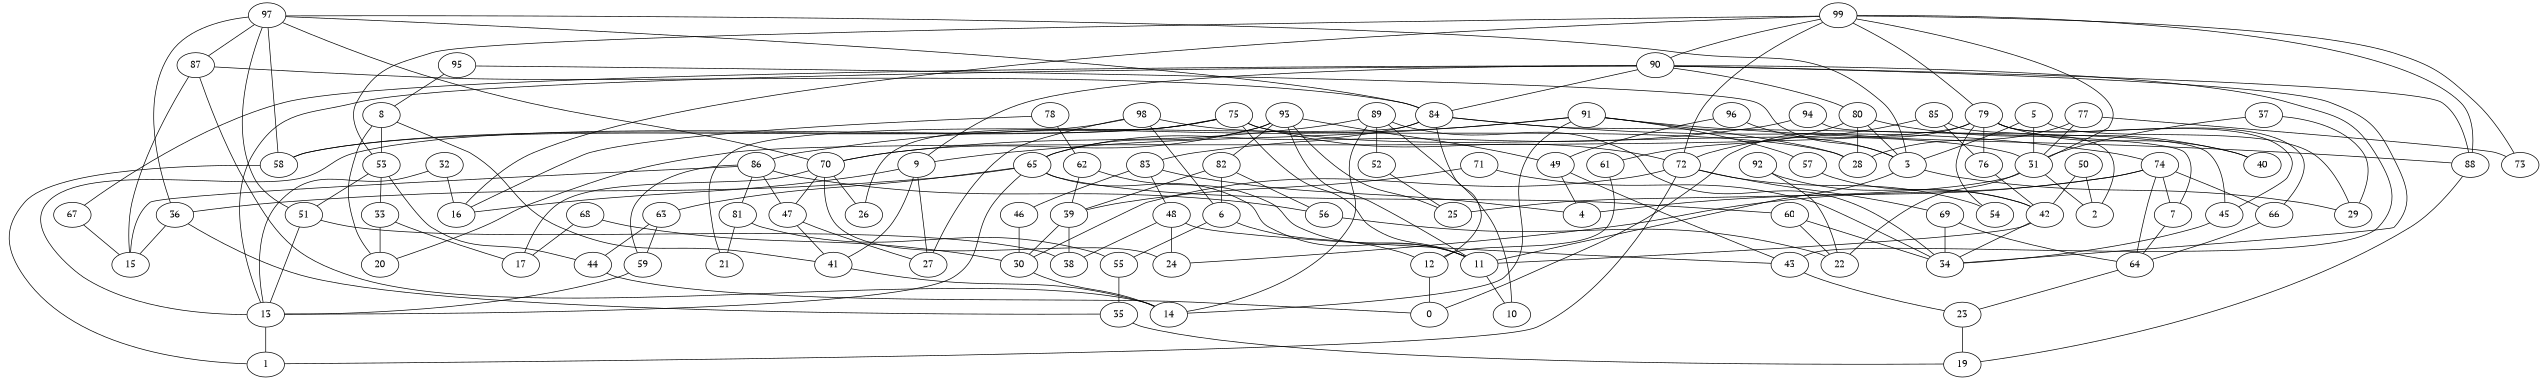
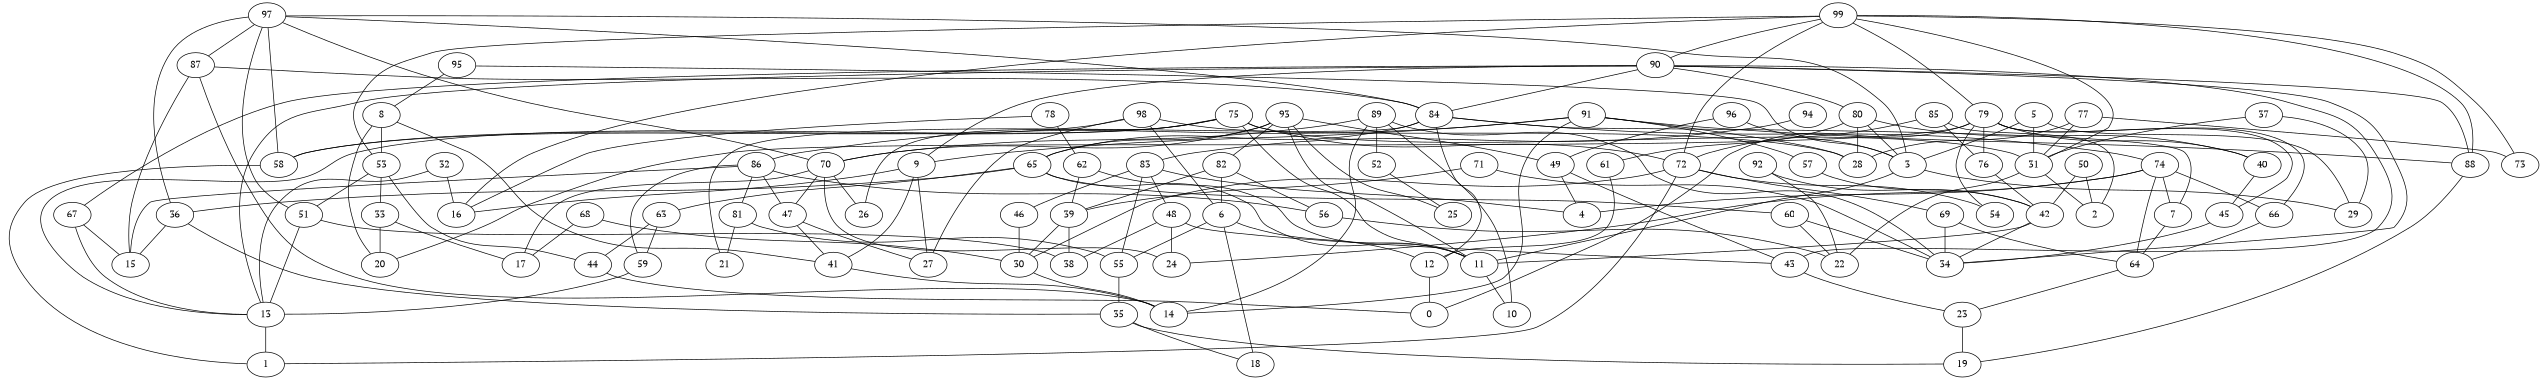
(2042, 135) -> (2243, 190)
(1691, 198) -> none
none -> (1132, 215)
(723, 306) -> (145, 298)
none -> (1255, 365)
